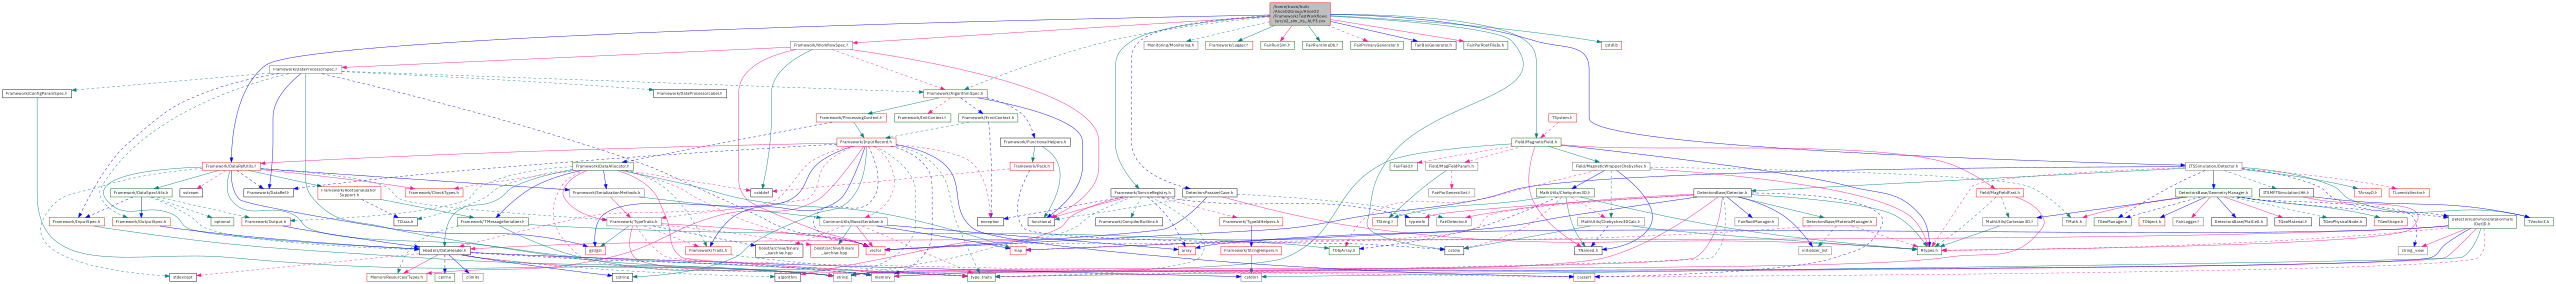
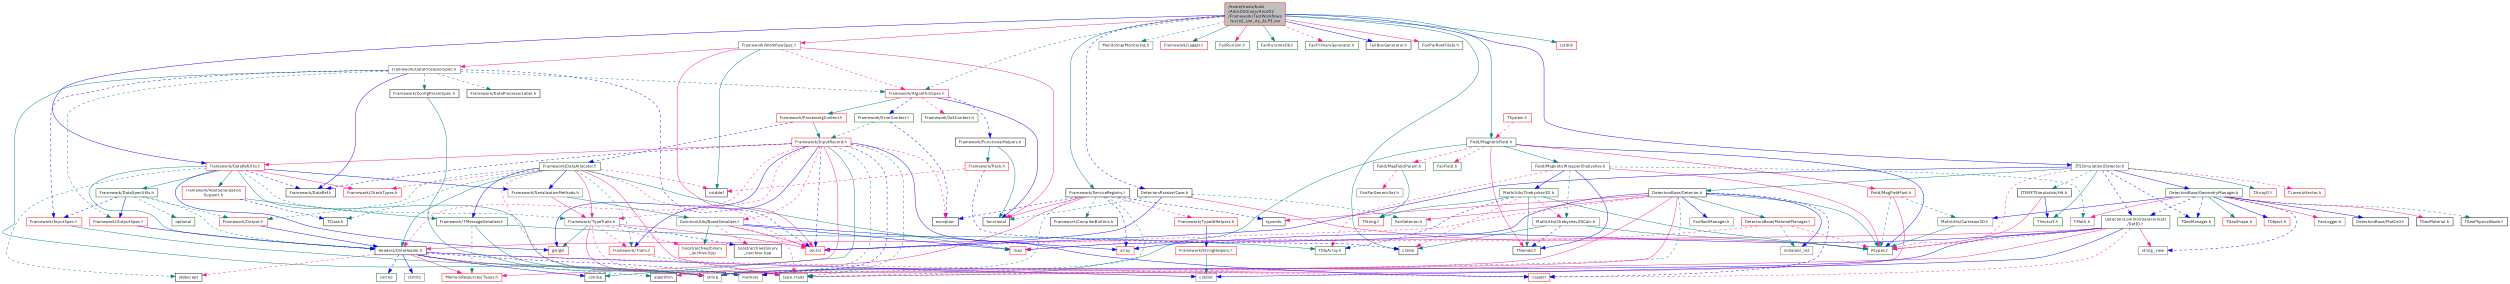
(191, 193) -> none
(1882, 268) -> (1879, 264)
